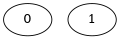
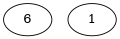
(28, 20) -> (28, 20)
